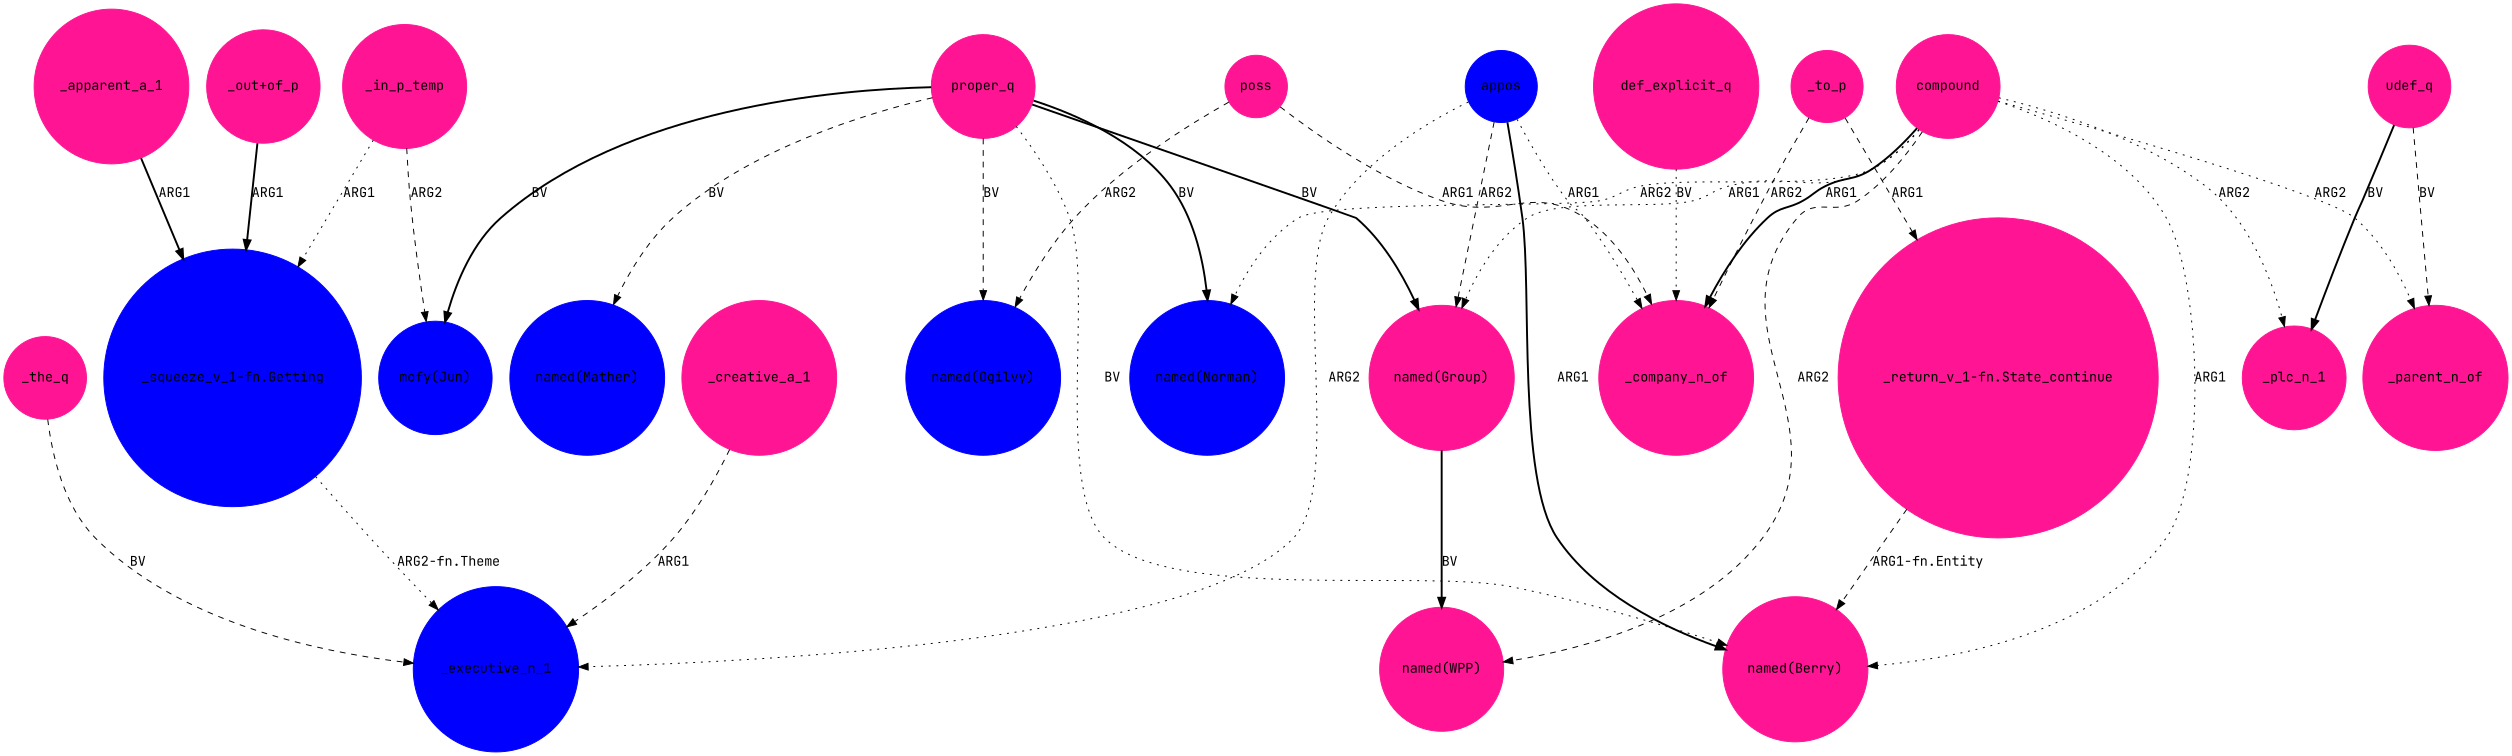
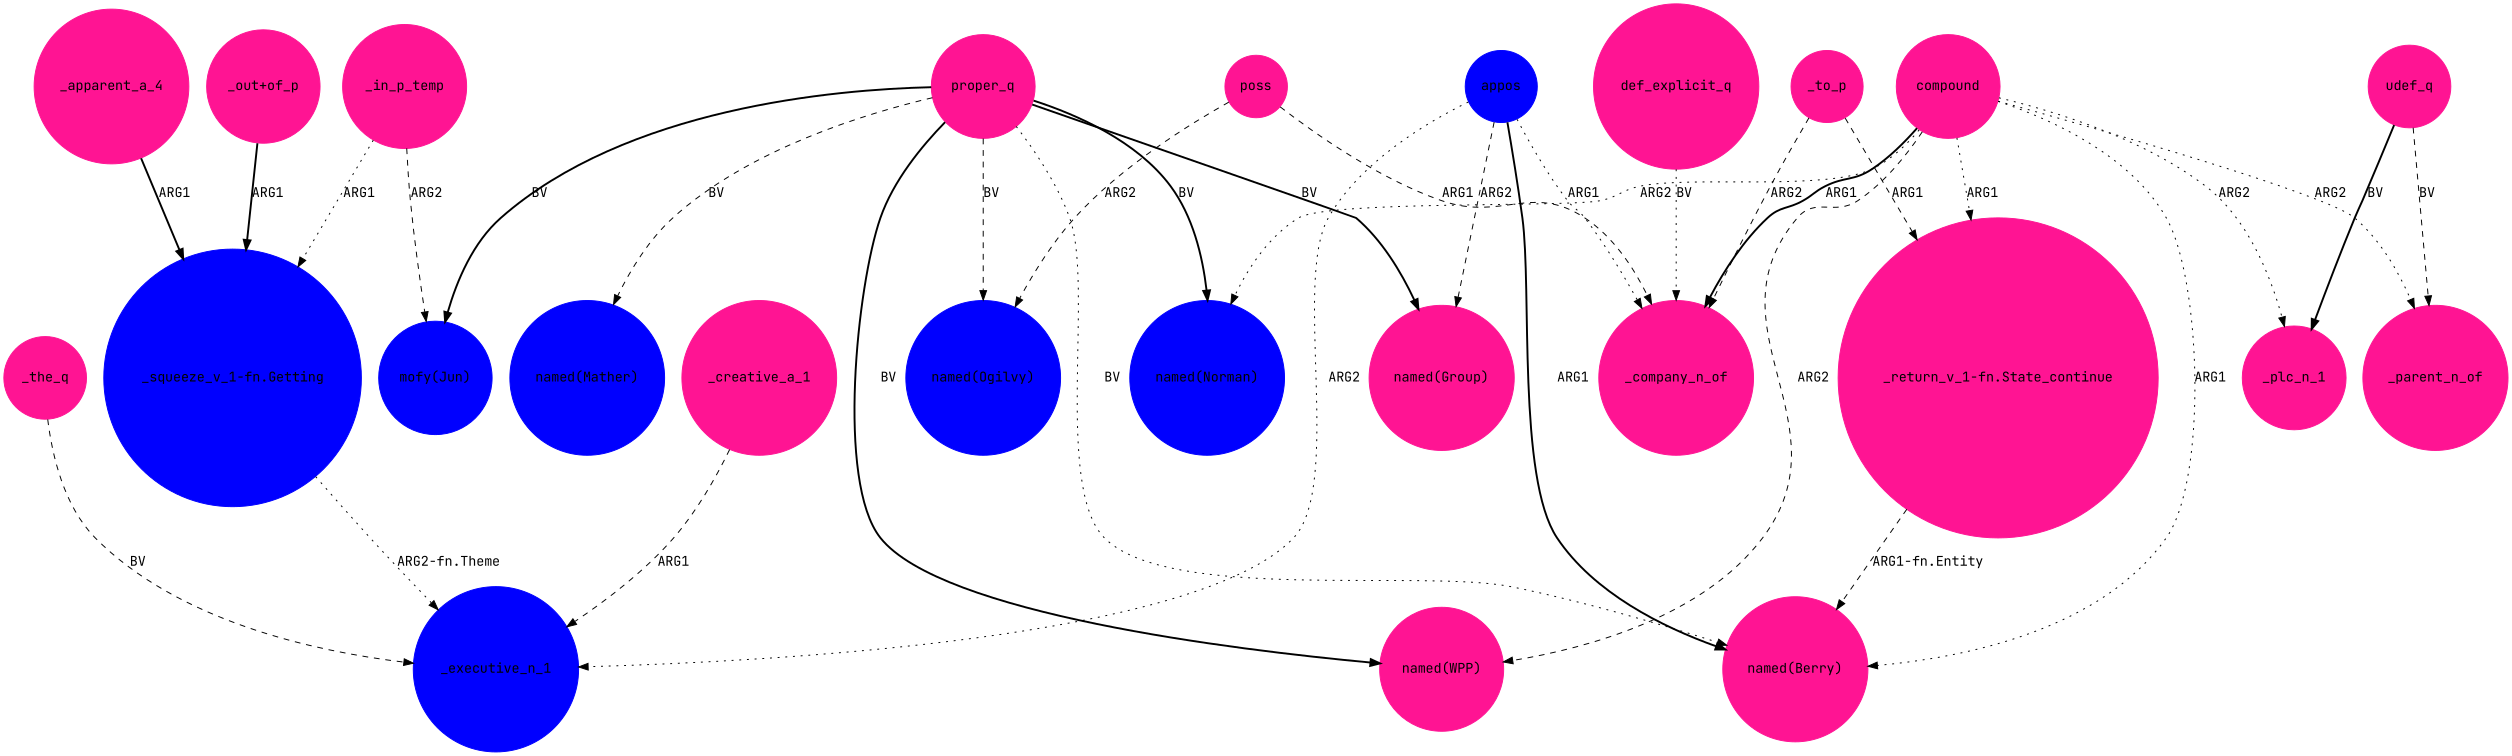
(111, 86) -> (111, 86)
(1694, 201) -> (1963, 174)
(1442, 524) -> (907, 560)
